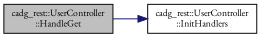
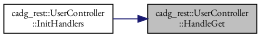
(126, 19) -> (126, 19)
